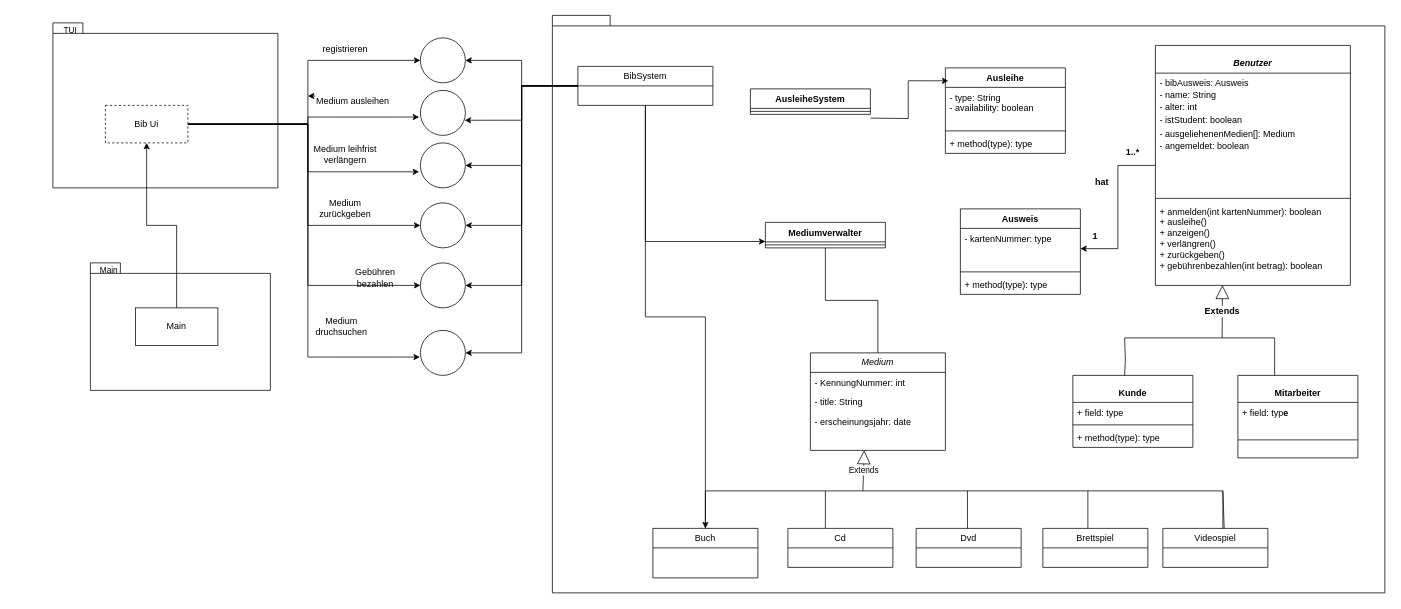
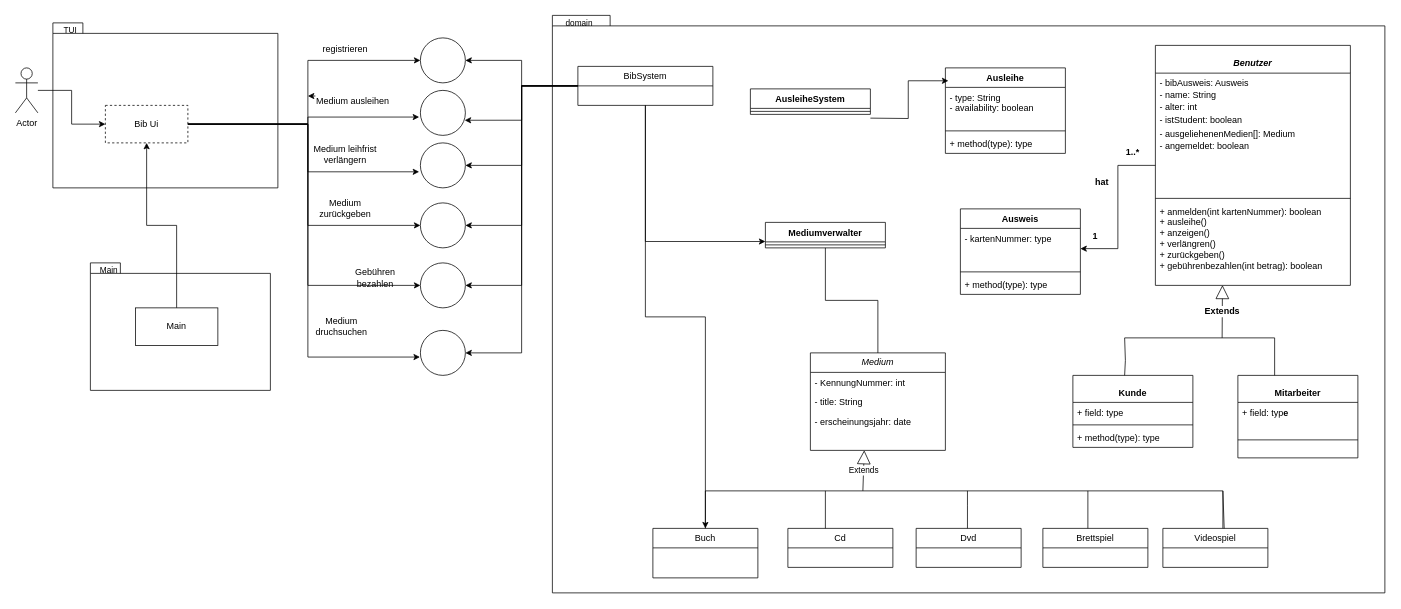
none -> (579, 23)
none -> (27, 90)
none -> (72, 90)
